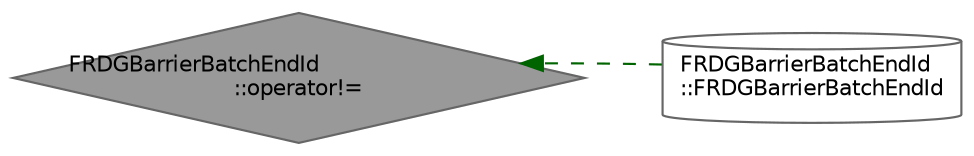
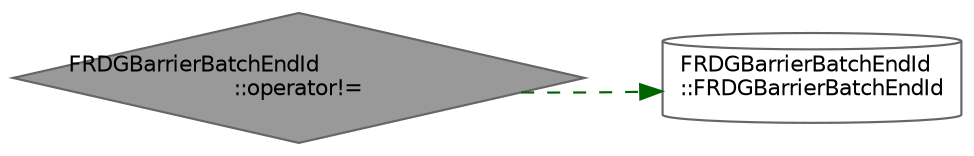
(602, 64) -> (581, 93)
